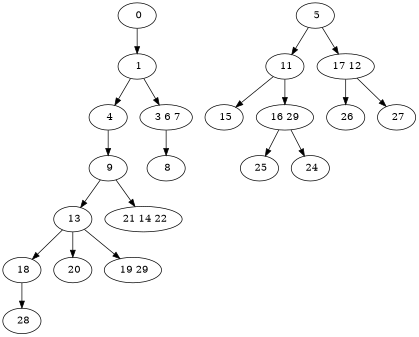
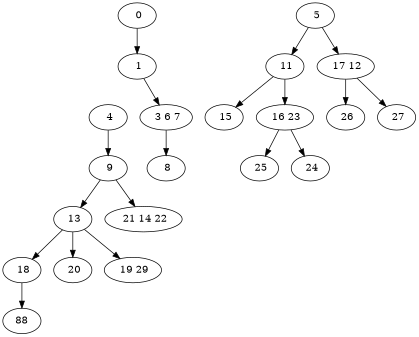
(124, 89) -> none
(285, 117) -> (285, 117)
(22, 321) -> (22, 321)
